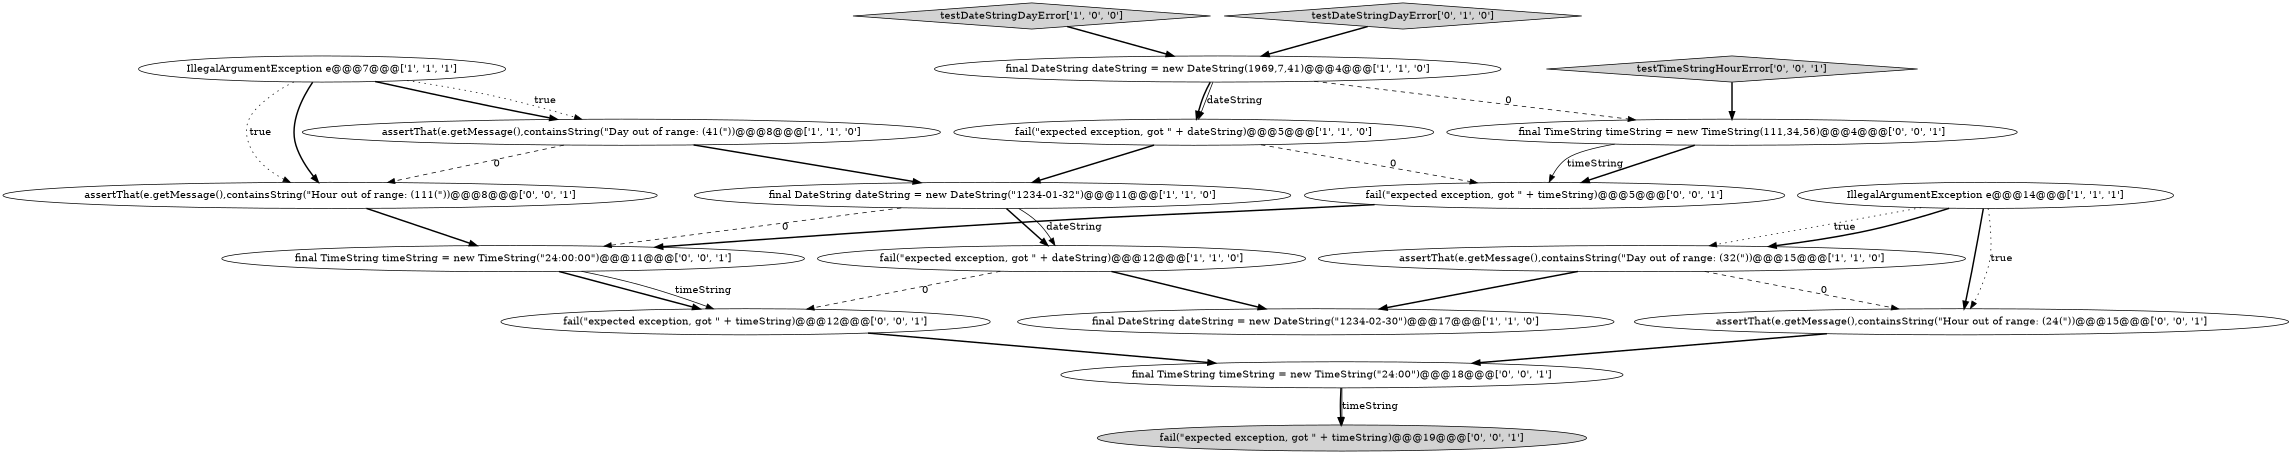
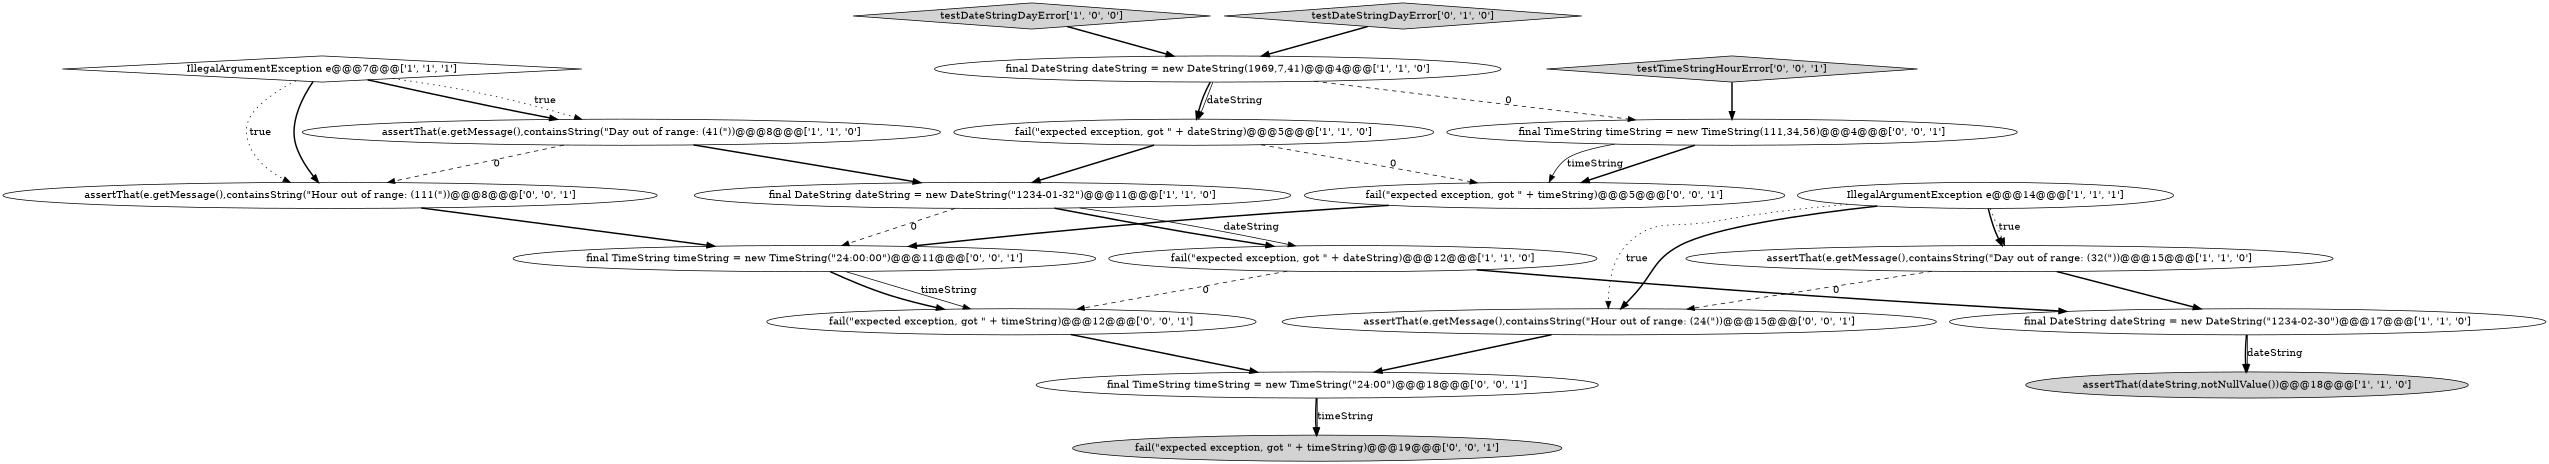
(322, 69) -> (322, 69)
none -> (2247, 385)
